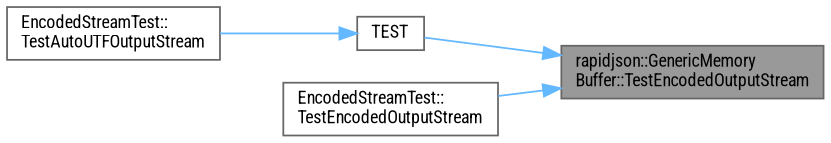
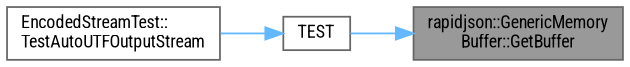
(692, 72) -> (518, 33)
(391, 109) -> none
